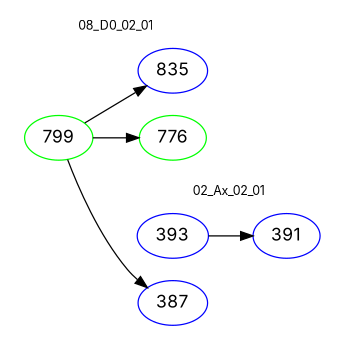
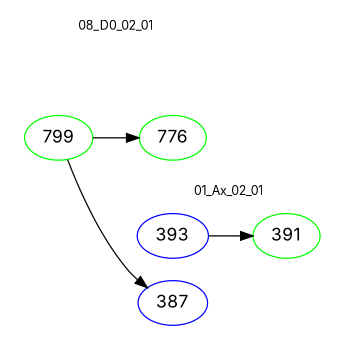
(173, 71) -> none
(229, 192) -> (229, 192)
(287, 236) -> (287, 236)
